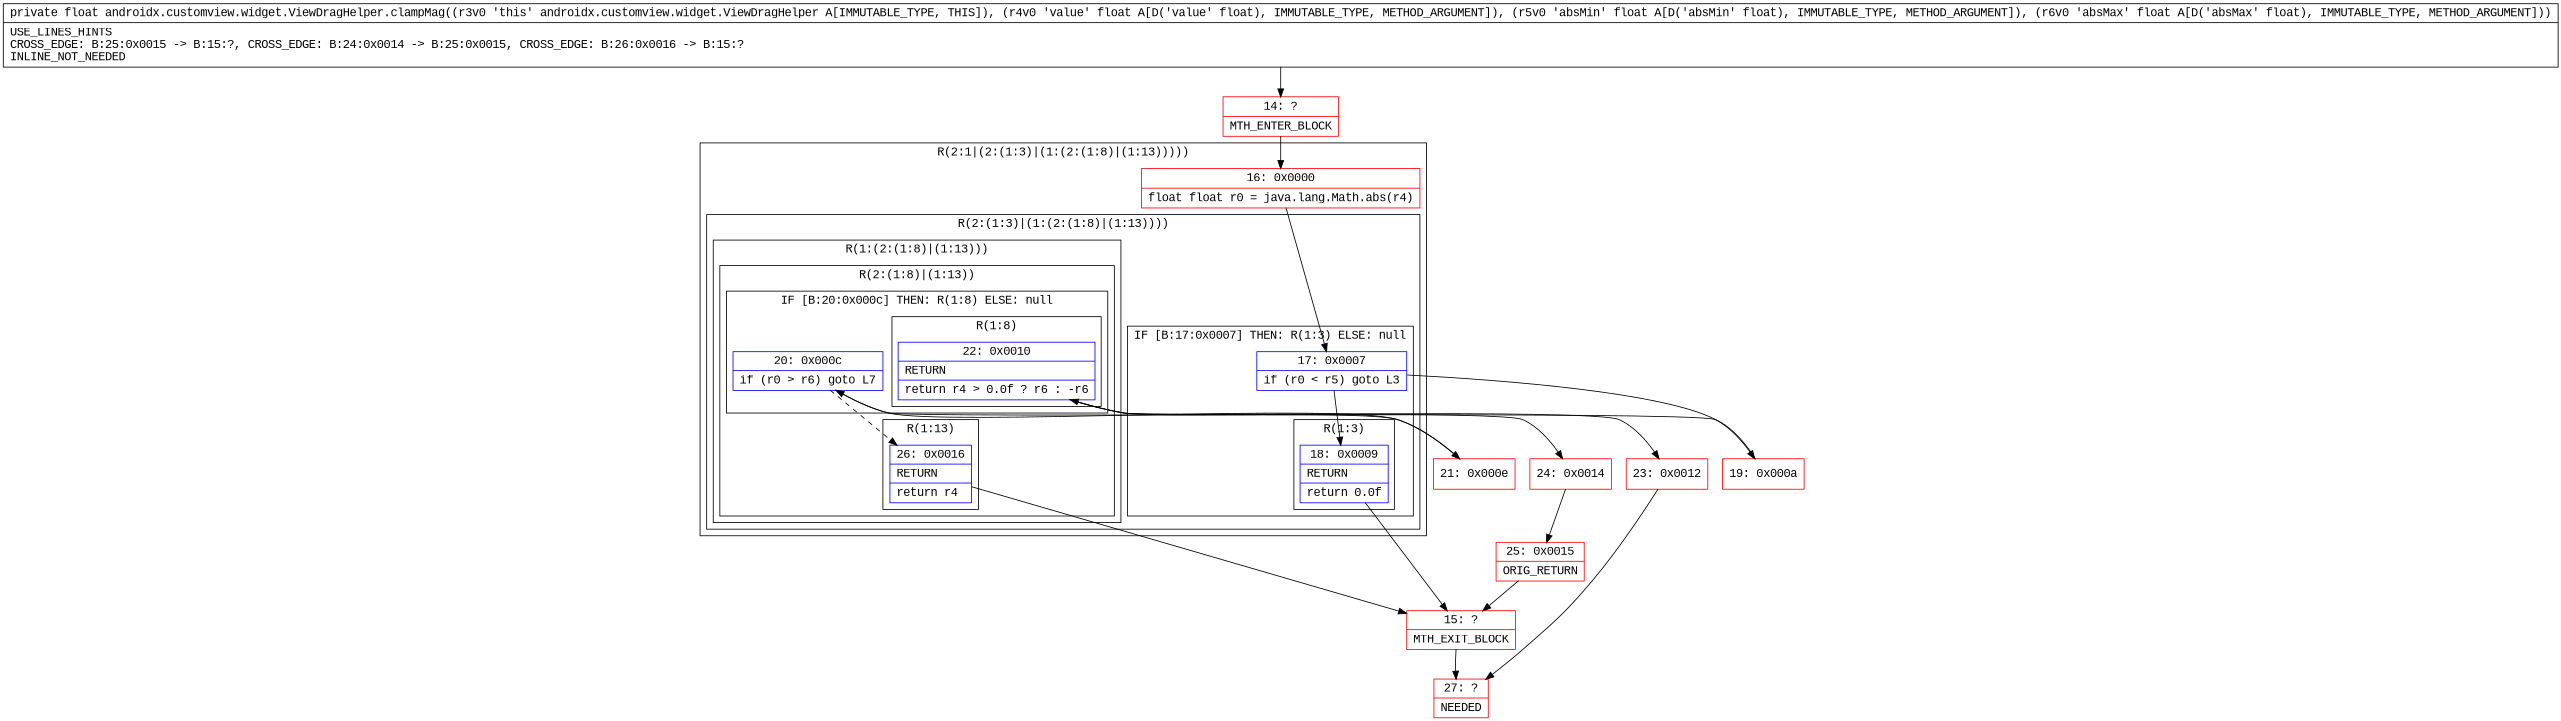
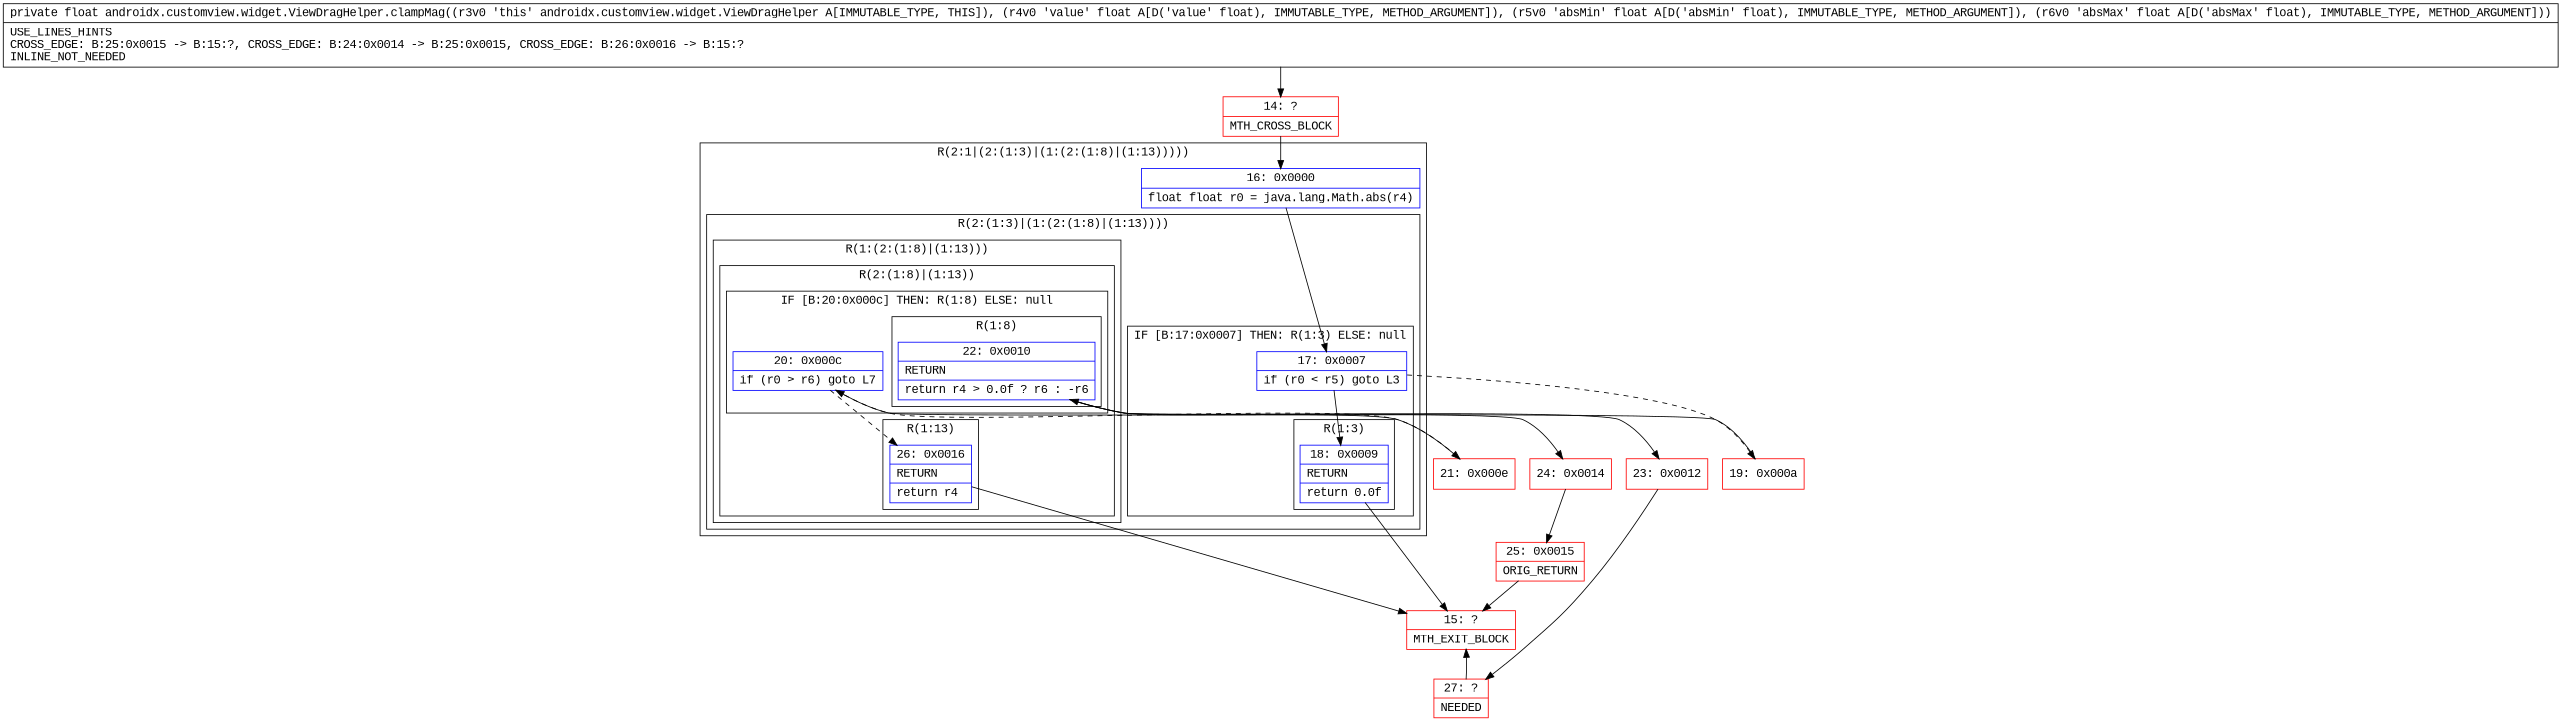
(1281, 126) -> (1281, 126)
(1281, 188) -> (1281, 188)
(1587, 390) -> (1587, 390)
(1147, 415) -> (1147, 415)
(1456, 660) -> (1467, 668)
